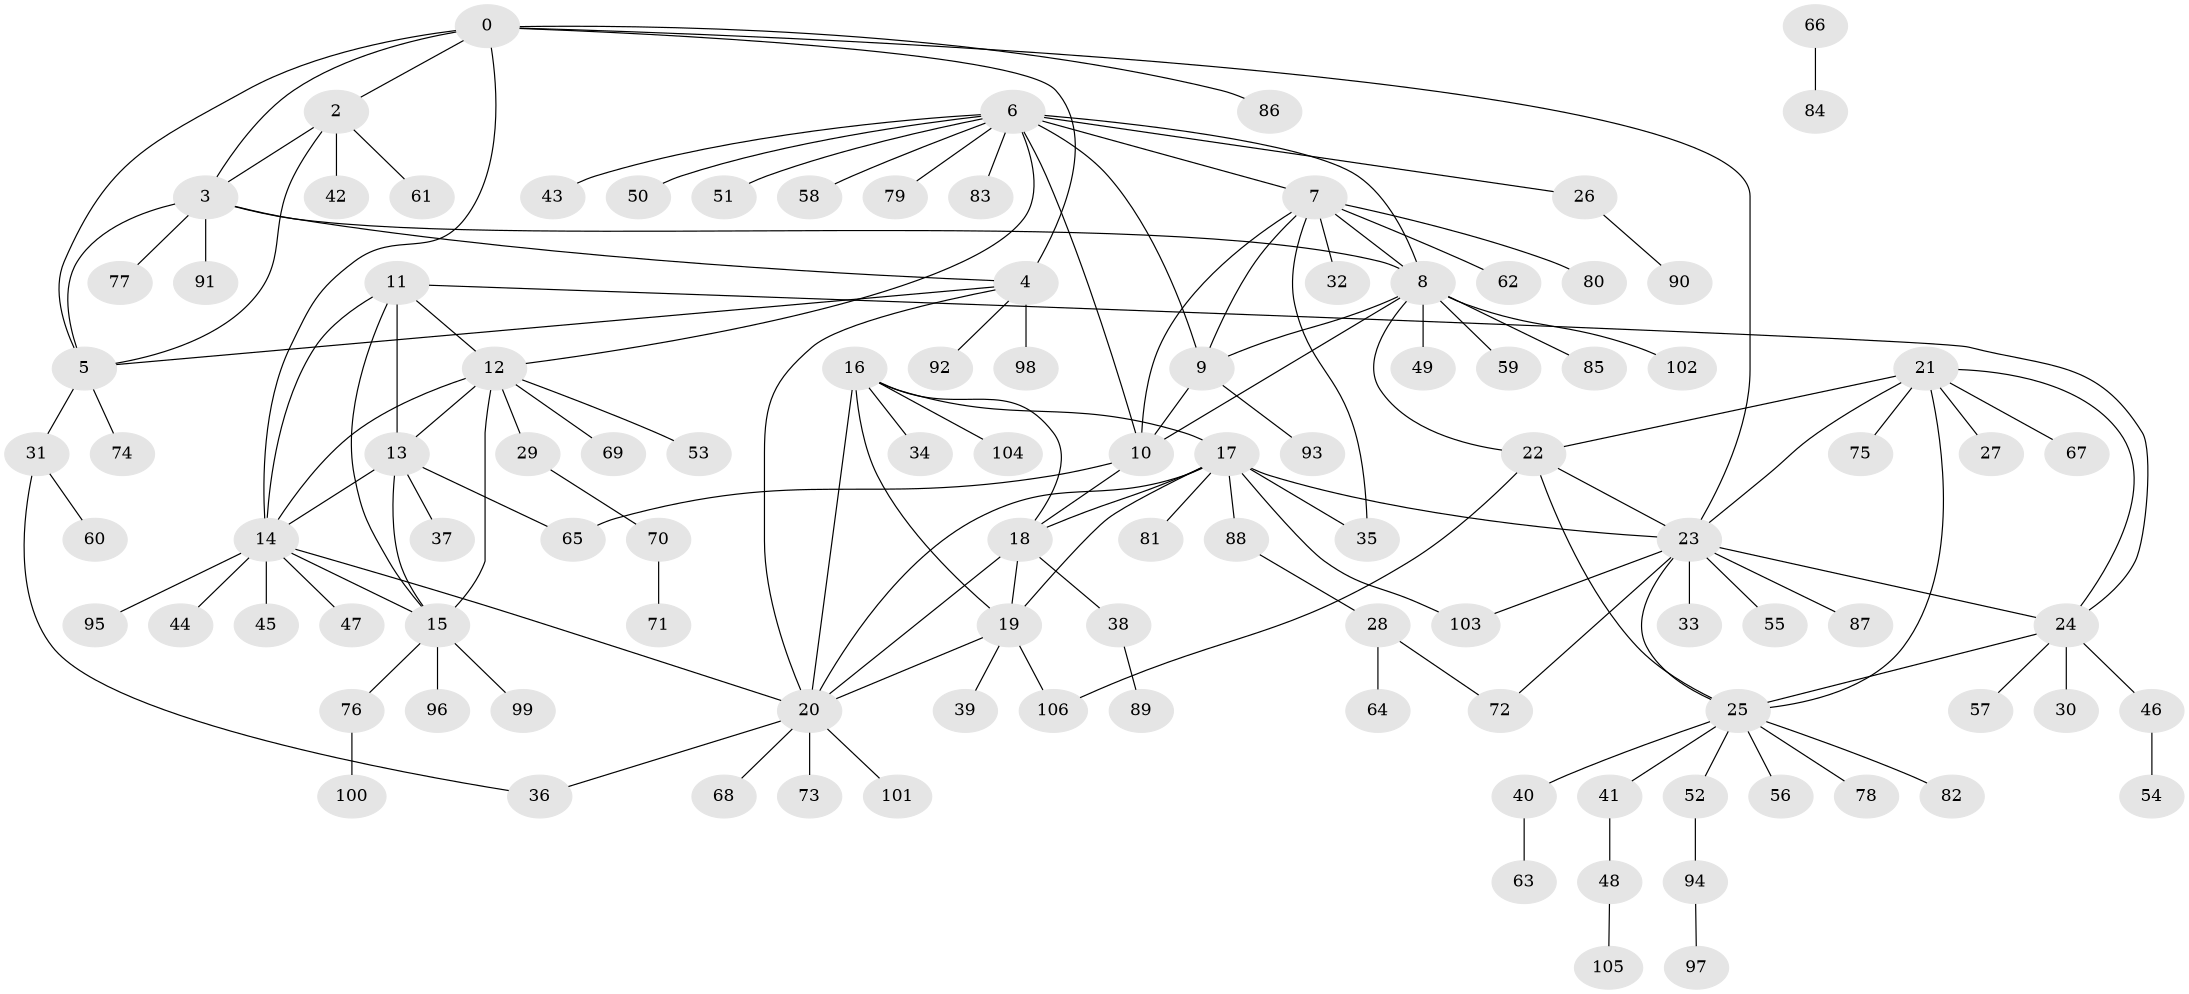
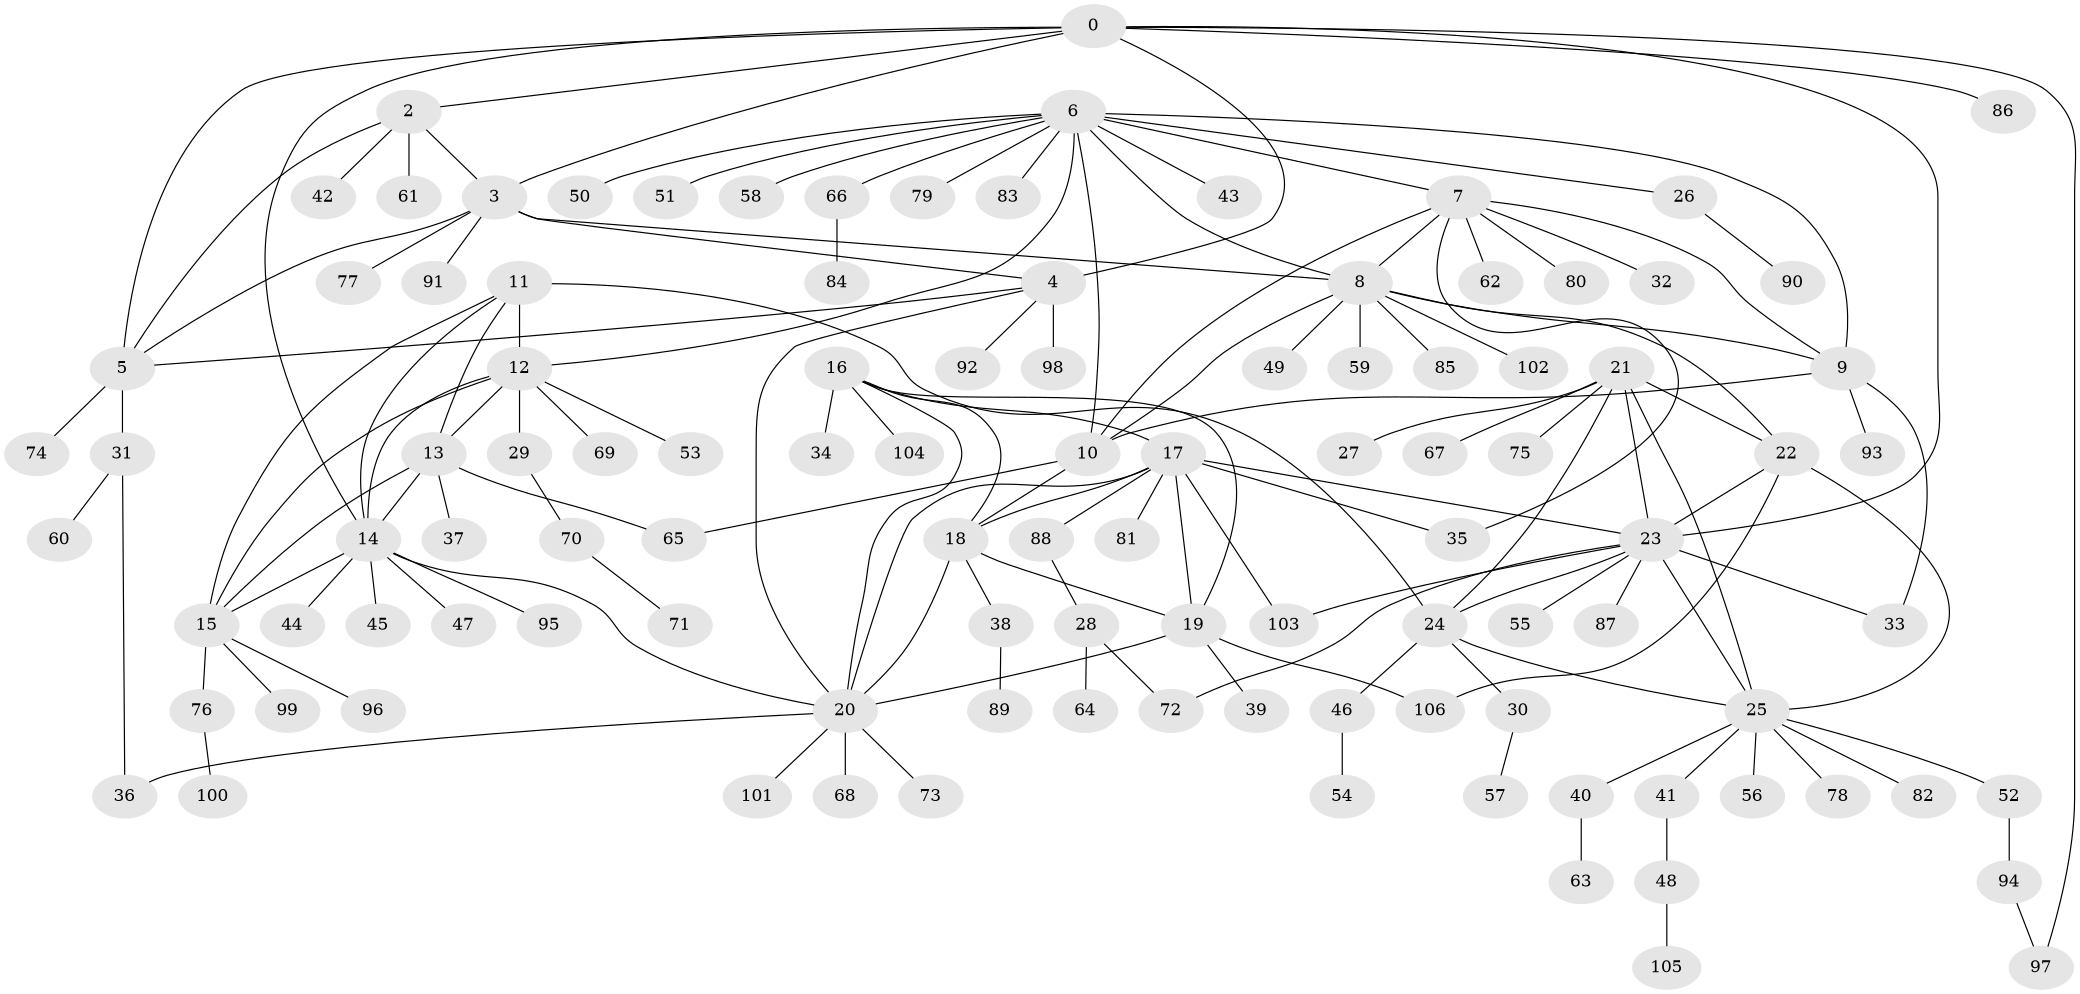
none -> (2019, 81)
none -> (952, 150)
none -> (1927, 484)
(2024, 668) -> (1507, 754)
